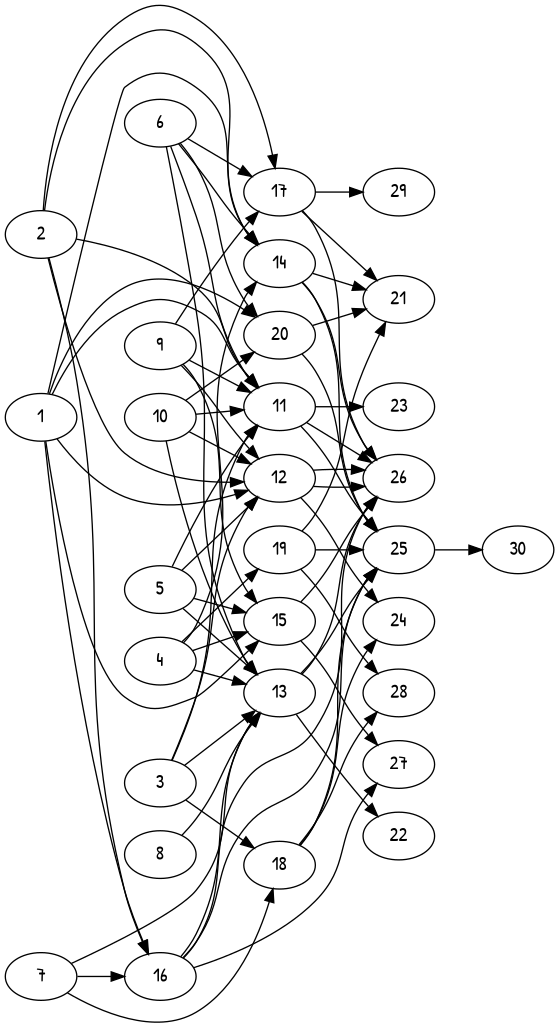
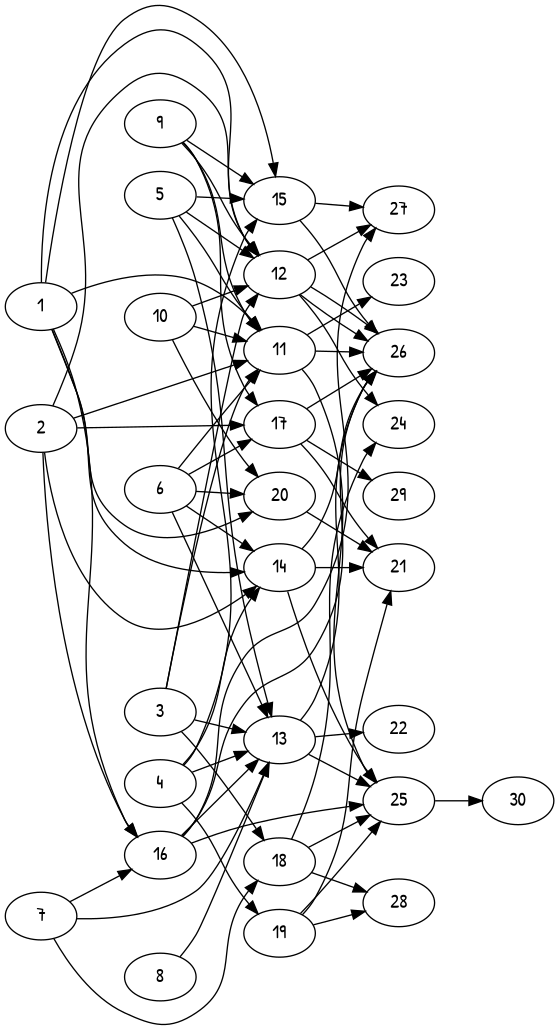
none -> (333, 246)
(328, 396) -> none
(194, 545) -> none
